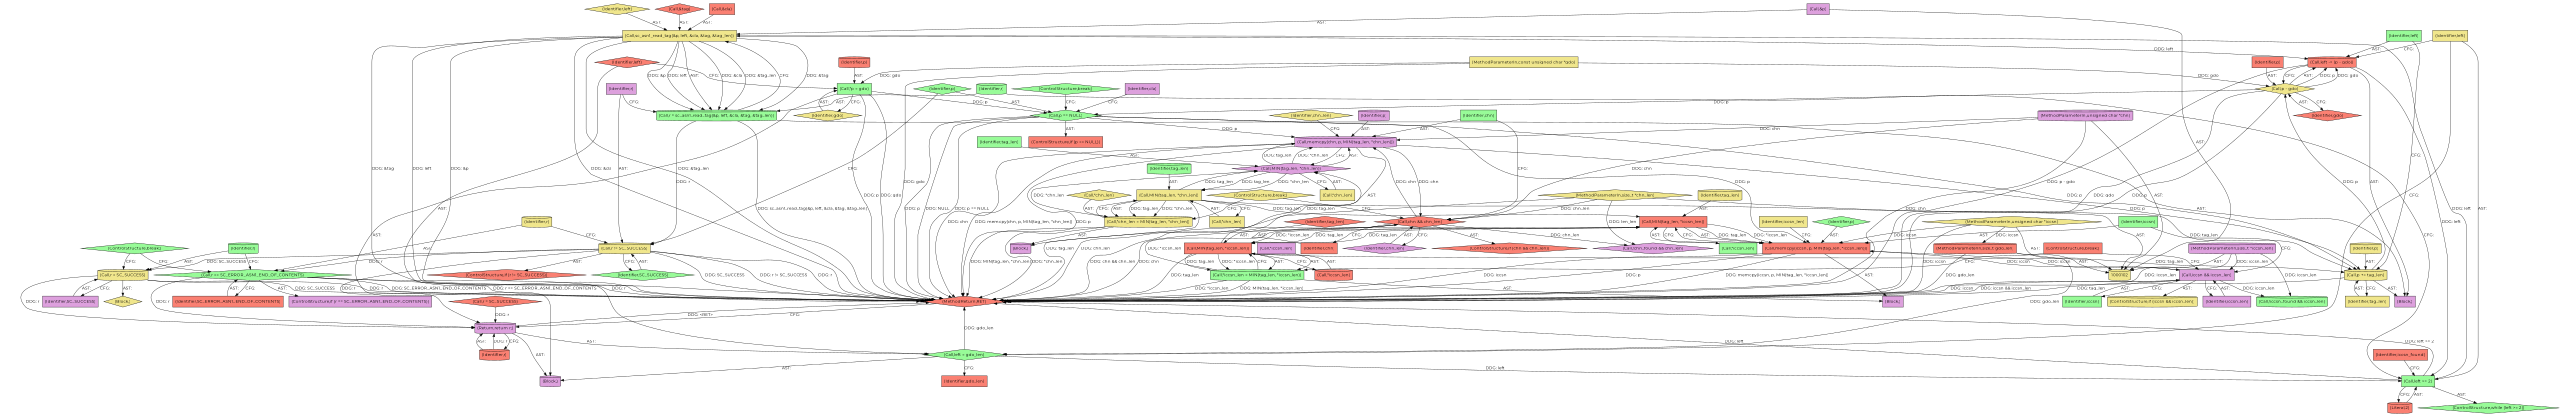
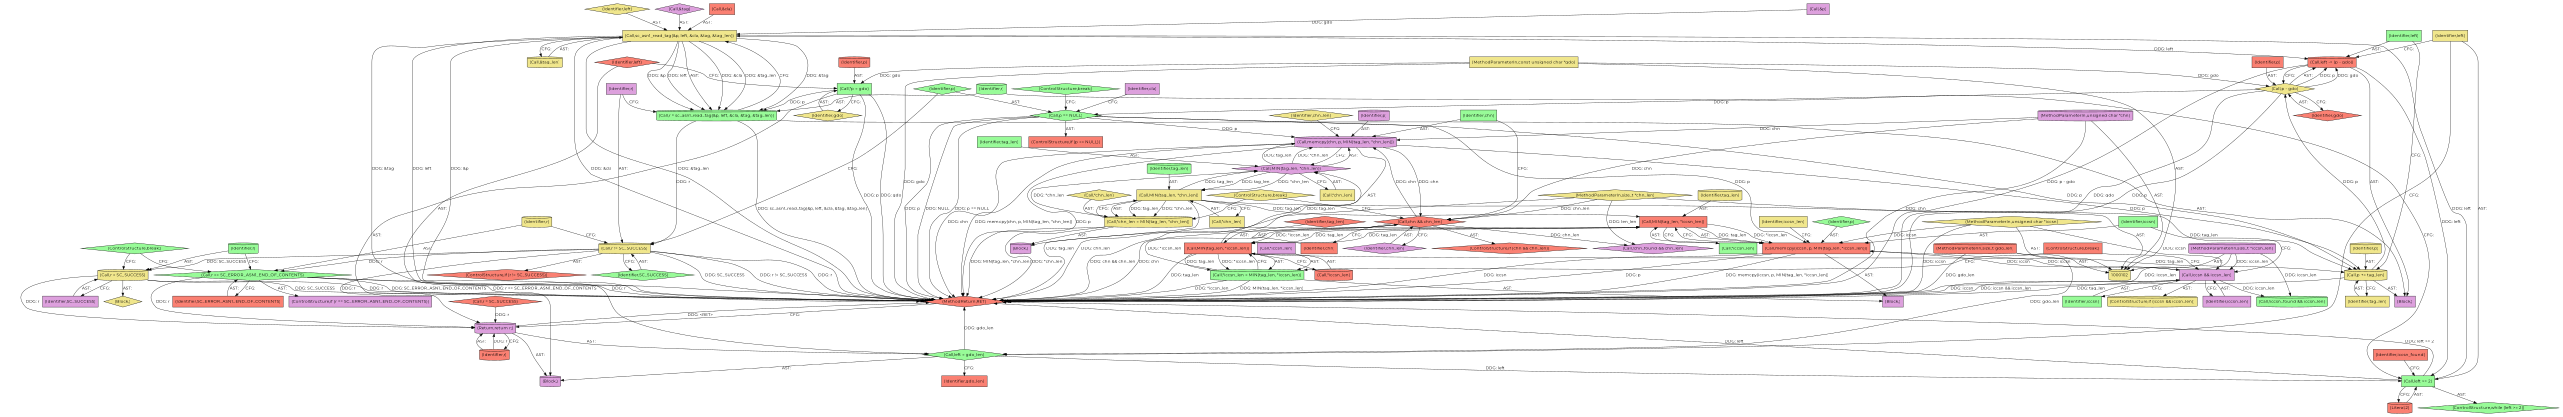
(680, 9) -> (680, 9)
(1322, 22) -> (1322, 22)
(2161, 28) -> (1954, 80)
none -> (545, 62)
(958, 102) -> (801, 96)
(1995, 234) -> (2129, 248)
